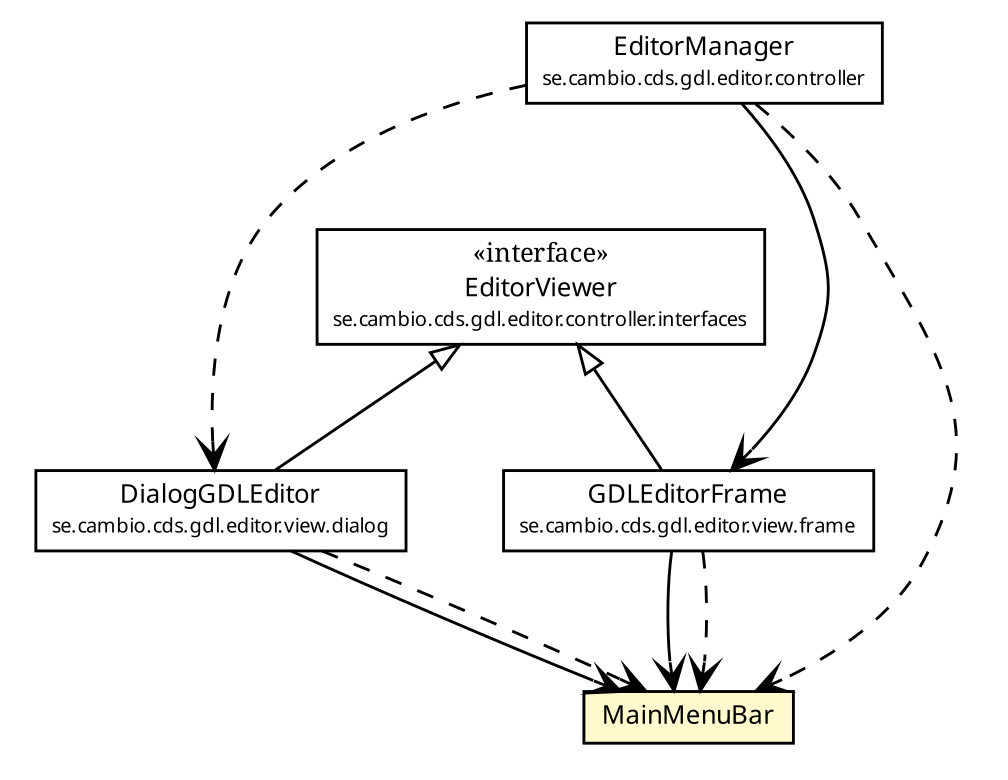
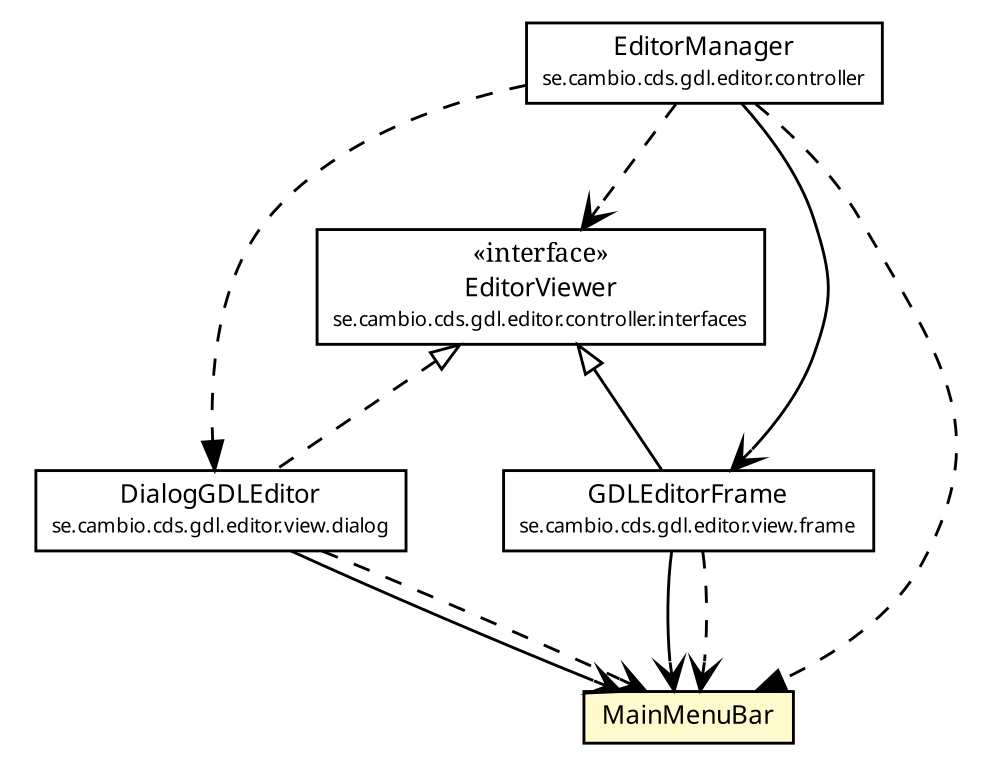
none -> (638, 155)
(289, 196) -> (289, 196)
(950, 397) -> (950, 397)
(356, 416) -> (356, 416)
